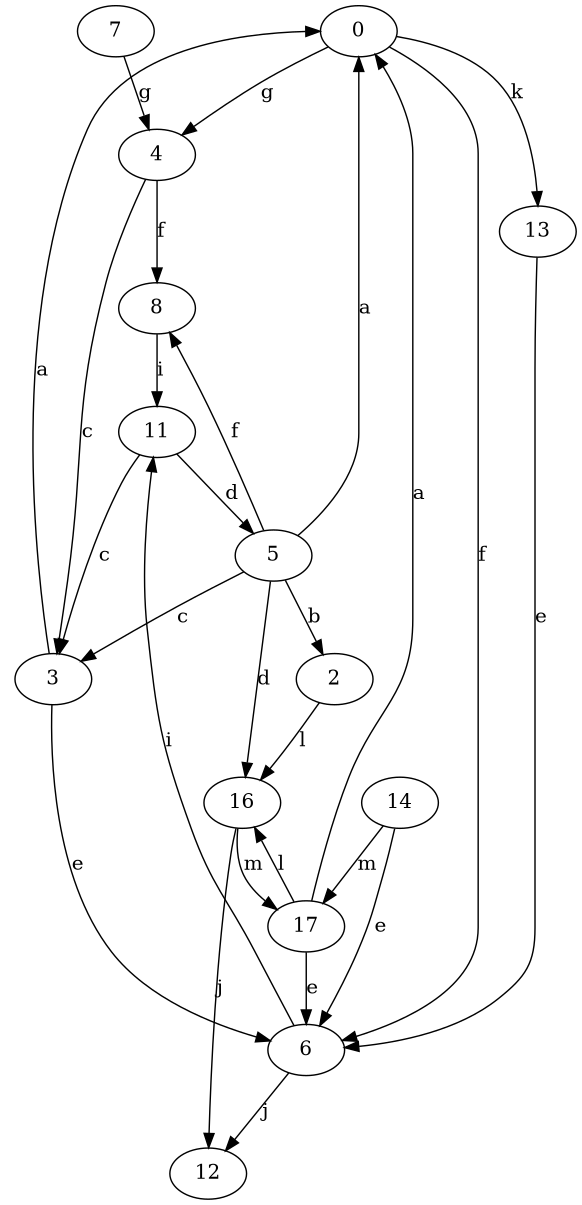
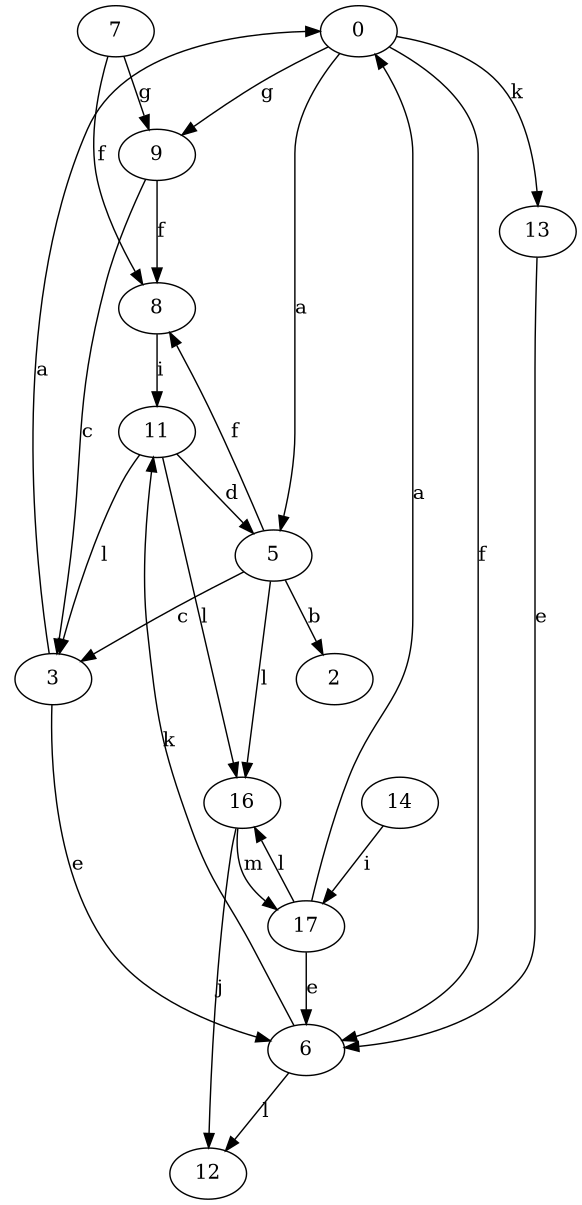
(157, 155) -> (157, 155)
none -> (95, 167)
(359, 314) -> (295, 279)
(104, 556) -> (104, 556)
(264, 679) -> (264, 679)
(295, 736) -> (198, 610)
(169, 741) -> (169, 741)
(367, 865) -> (367, 865)
(369, 924) -> none
(266, 1112) -> (266, 1112)
